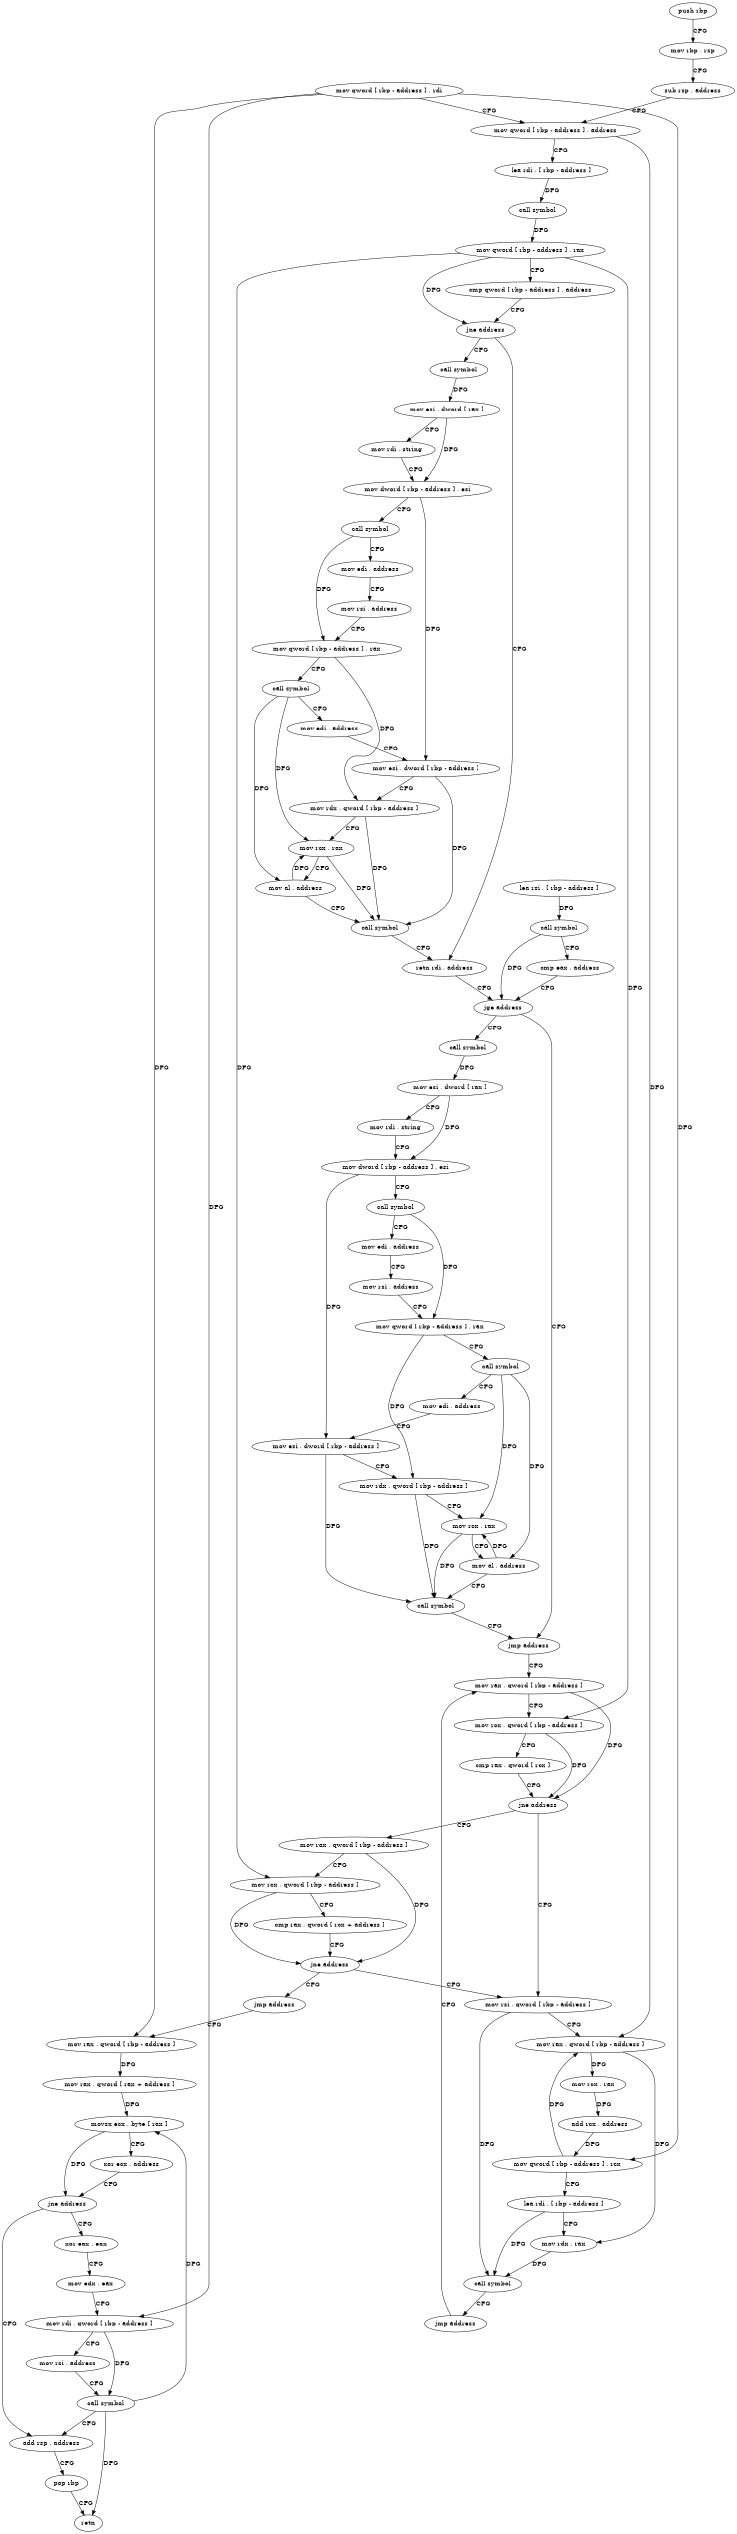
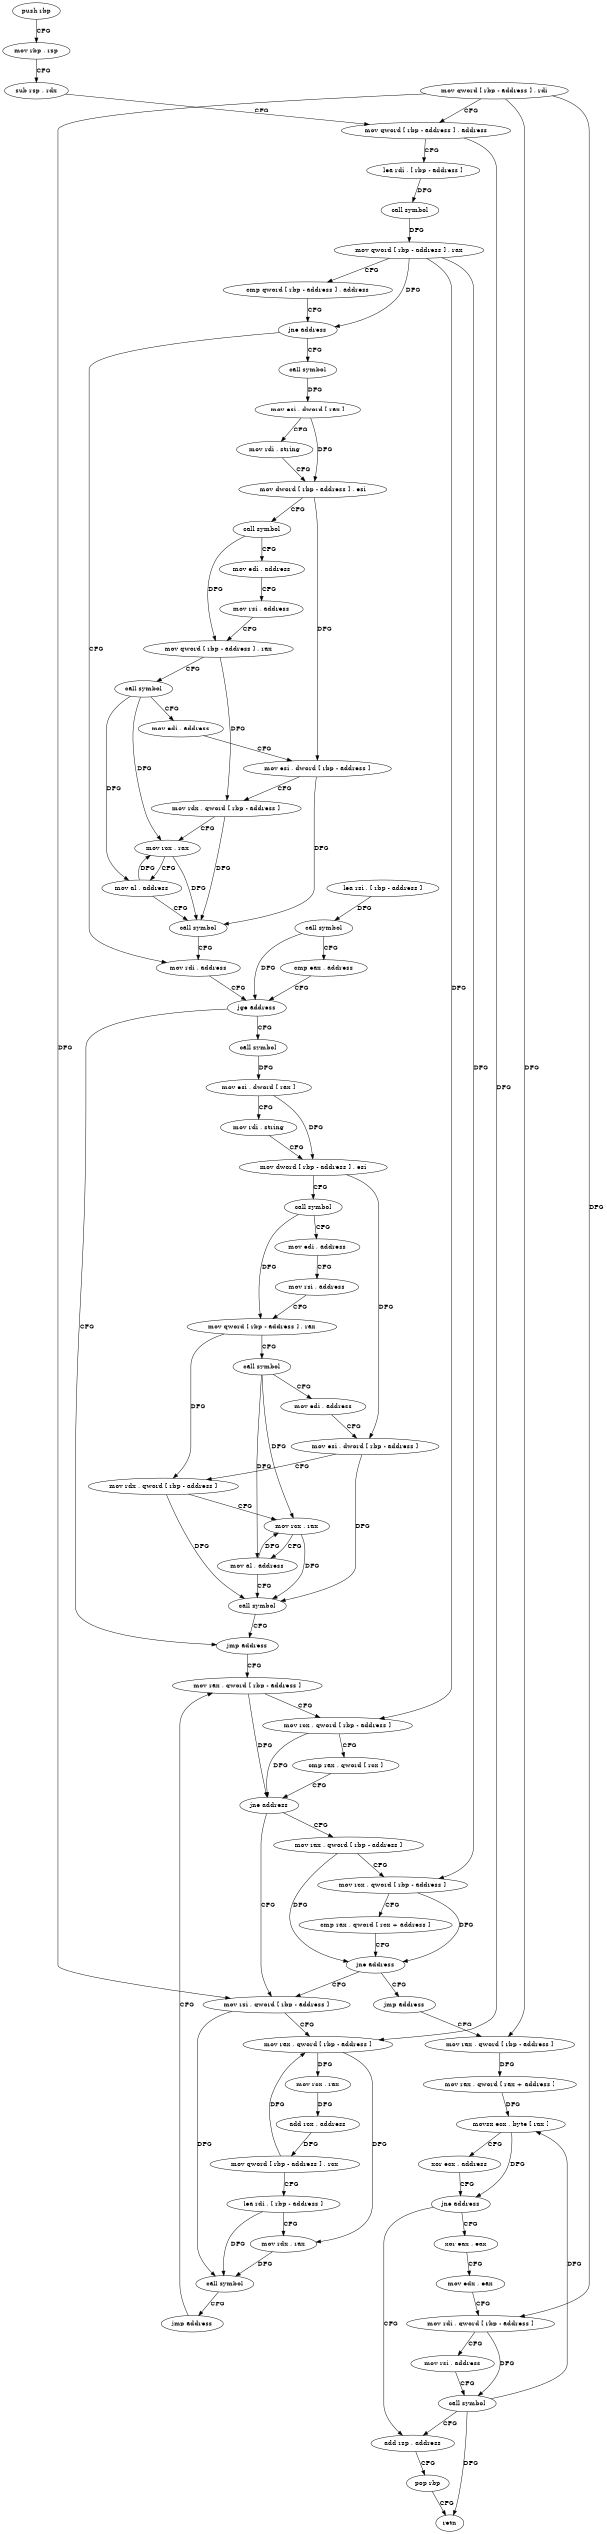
(693, 91) -> (36, 91)
(445, 968) -> (198, 968)
(678, 1046) -> (58, 948)
